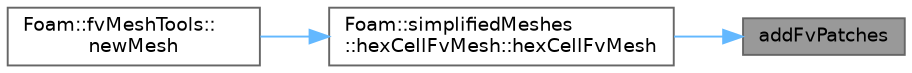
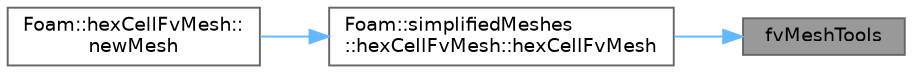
(134, 37) -> (134, 37)
(824, 37) -> (824, 37)
